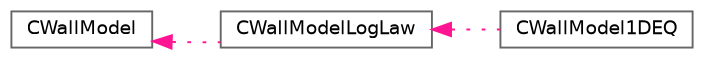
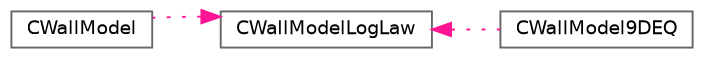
(597, 29) -> (597, 29)
(196, 42) -> (177, 17)
